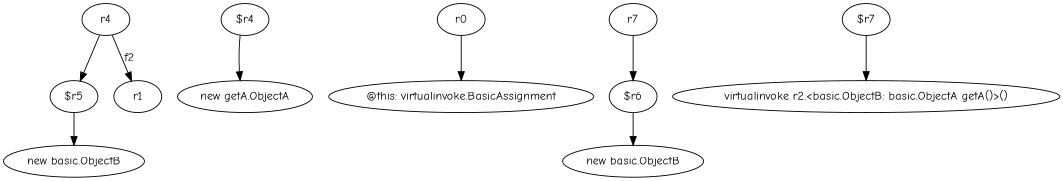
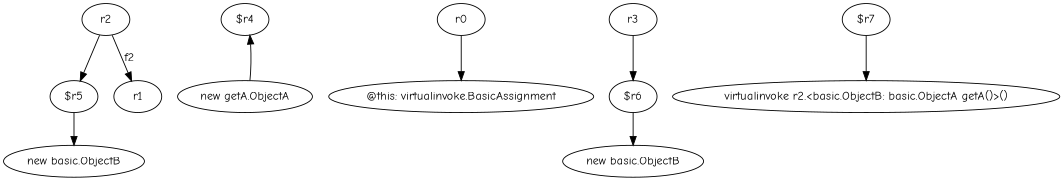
(106, 19) -> (106, 19)
(633, 19) -> (633, 19)
(239, 53) -> (251, 62)
